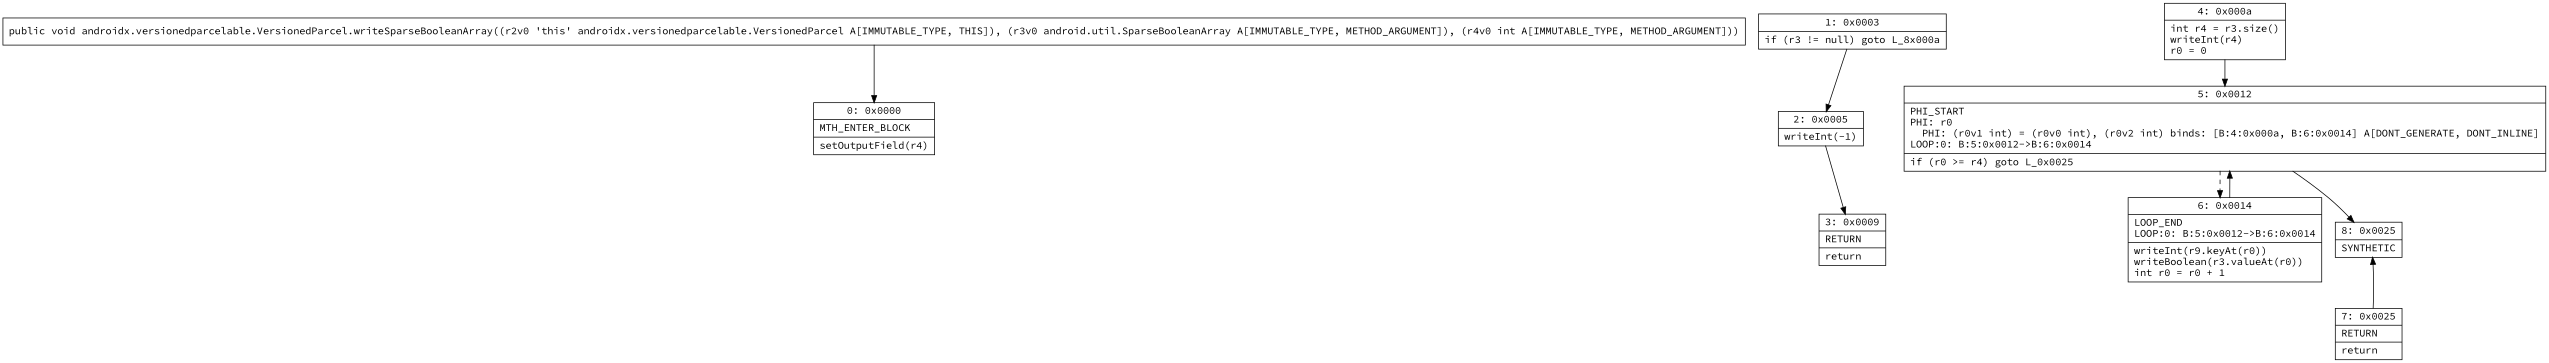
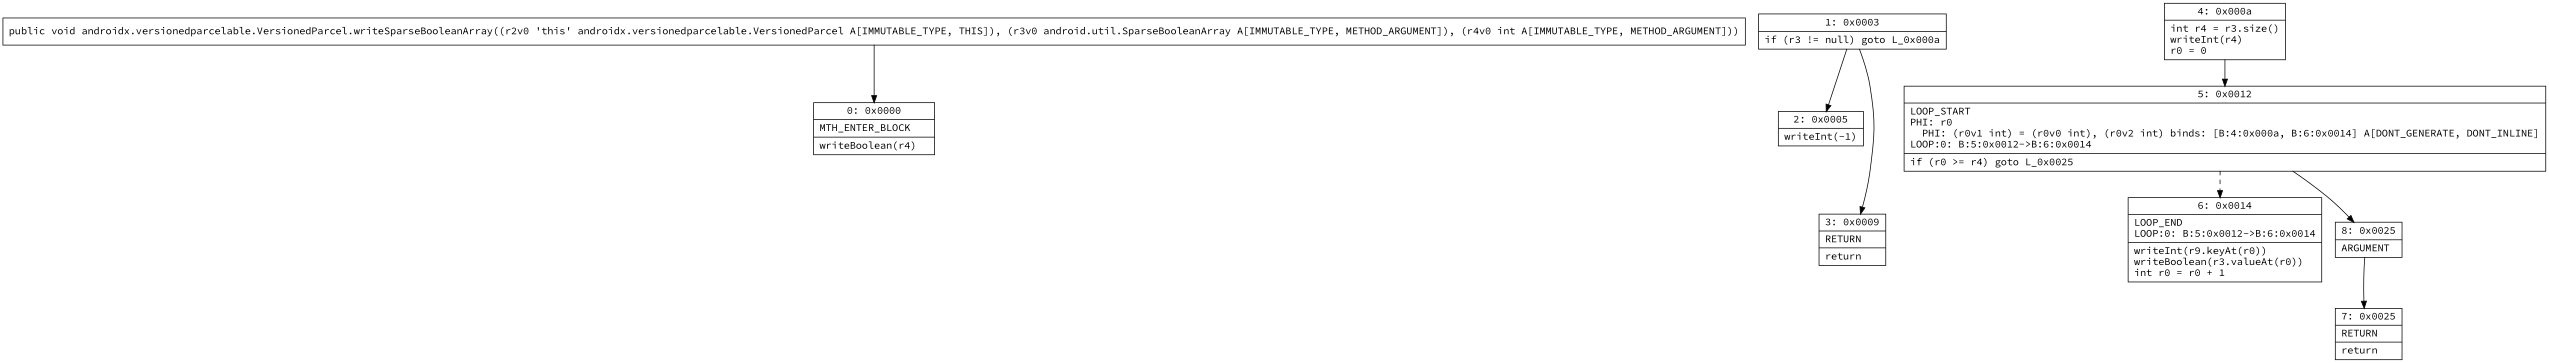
(1852, 40) -> (1852, 40)
(1937, 111) -> (1940, 111)
(874, 146) -> (868, 146)
(1834, 176) -> (1874, 128)
(2230, 188) -> none
(2369, 248) -> (2366, 248)
(2374, 286) -> (2364, 279)
